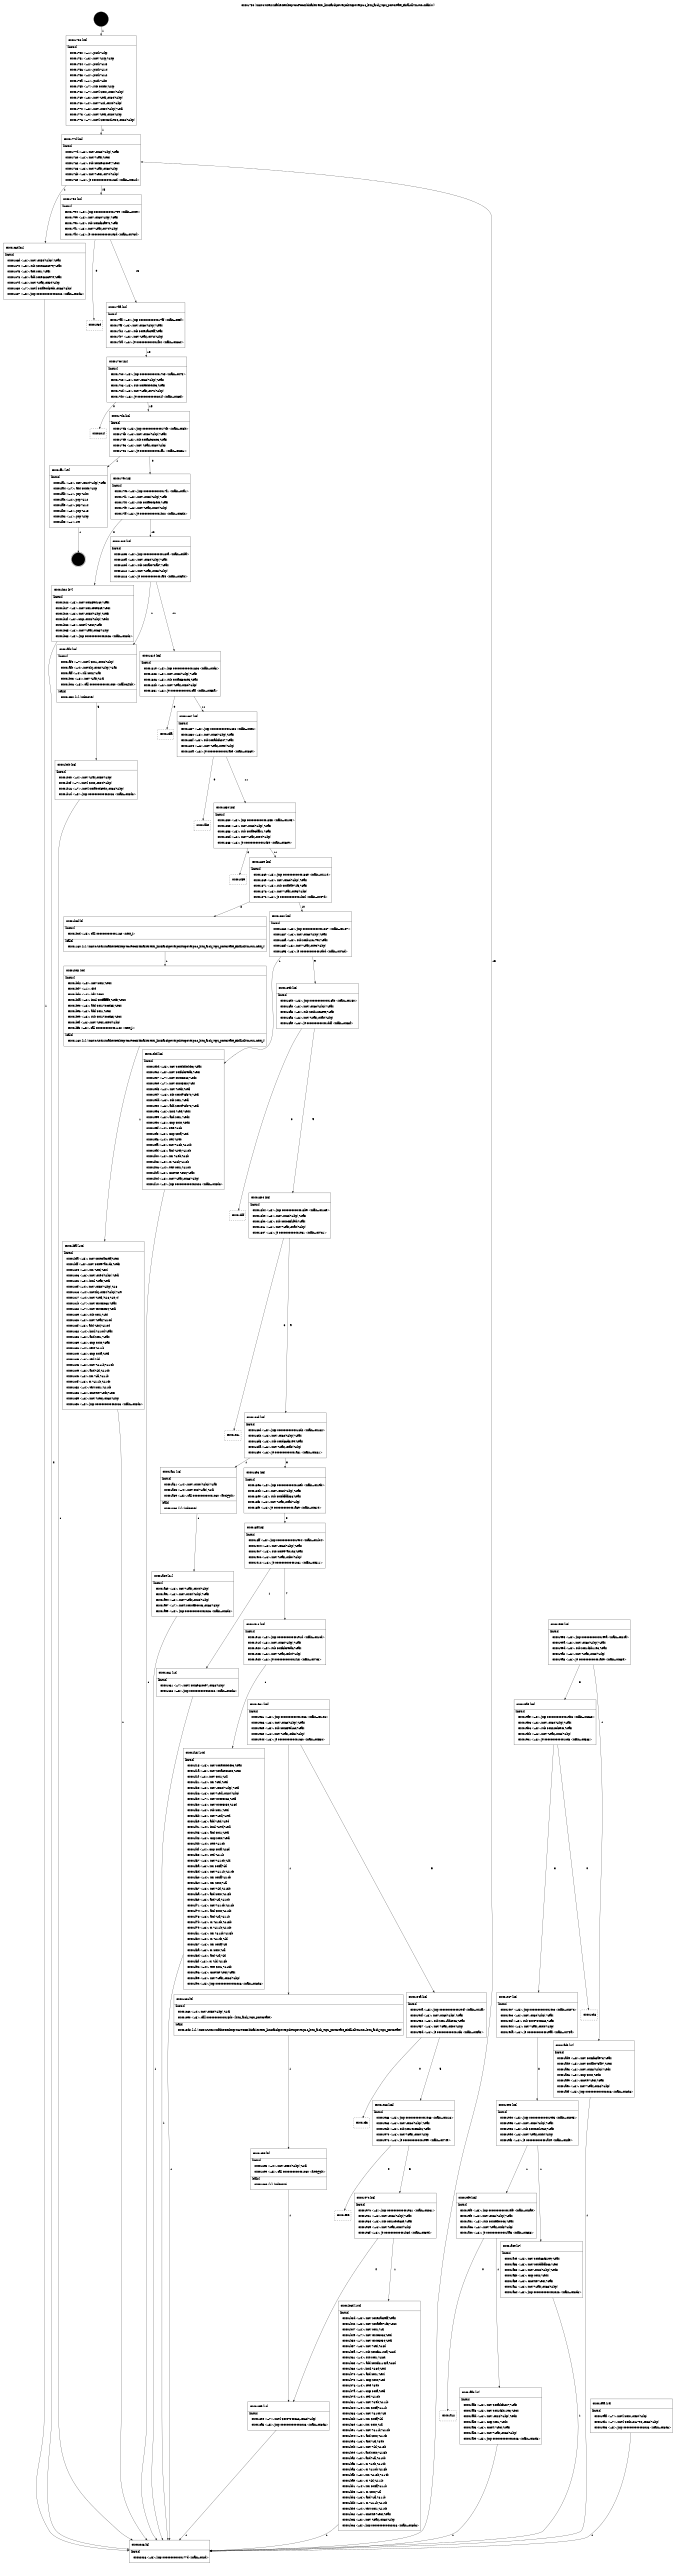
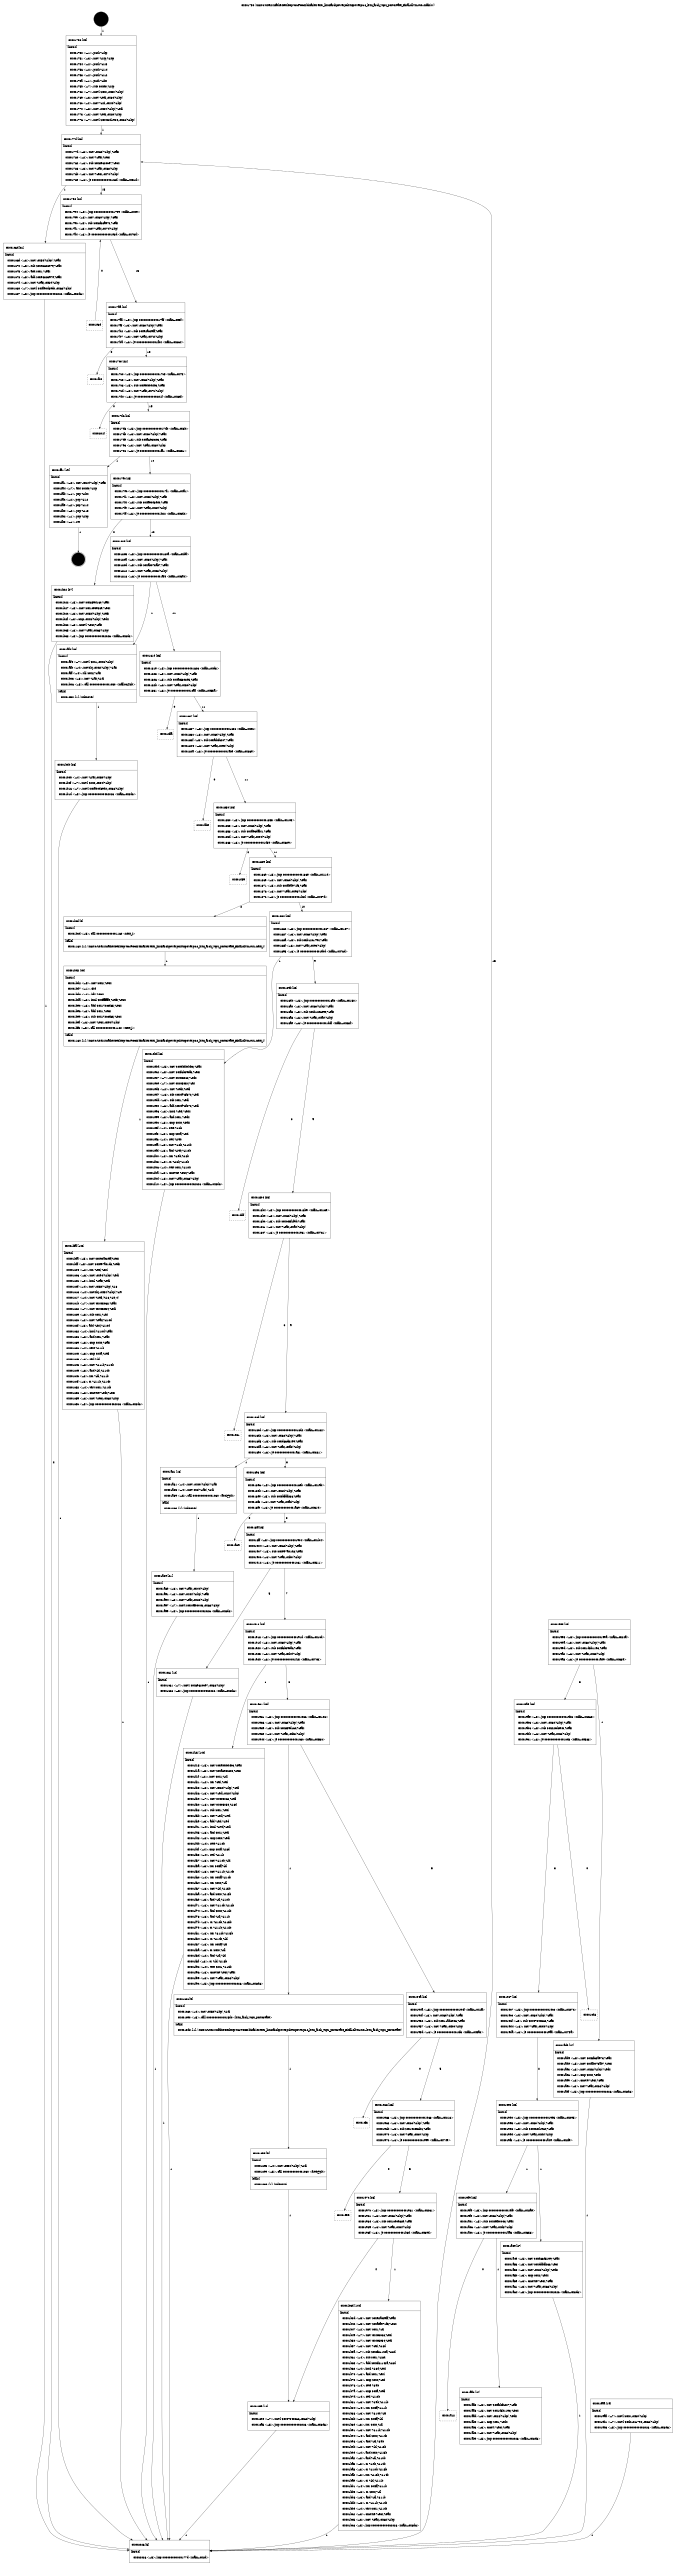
(93, 279) -> (98, 281)
none -> (96, 380)
(152, 461) -> (152, 461)
(98, 707) -> (98, 707)
none -> (233, 1546)
(269, 1594) -> (269, 1594)
none -> (287, 1682)
(401, 2543) -> none
